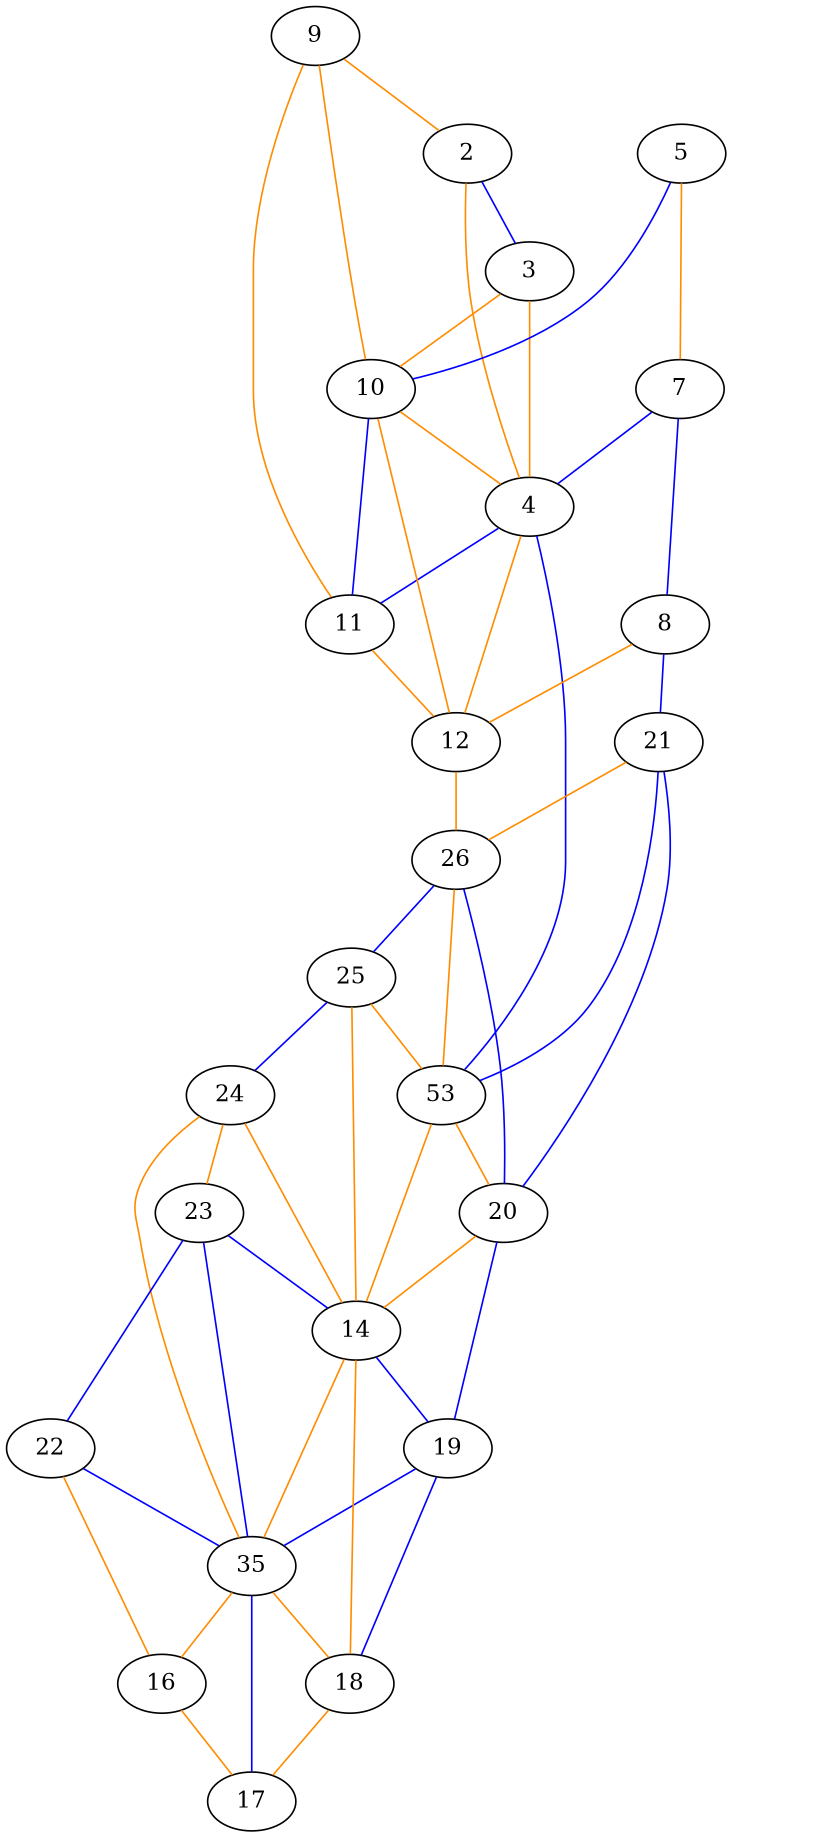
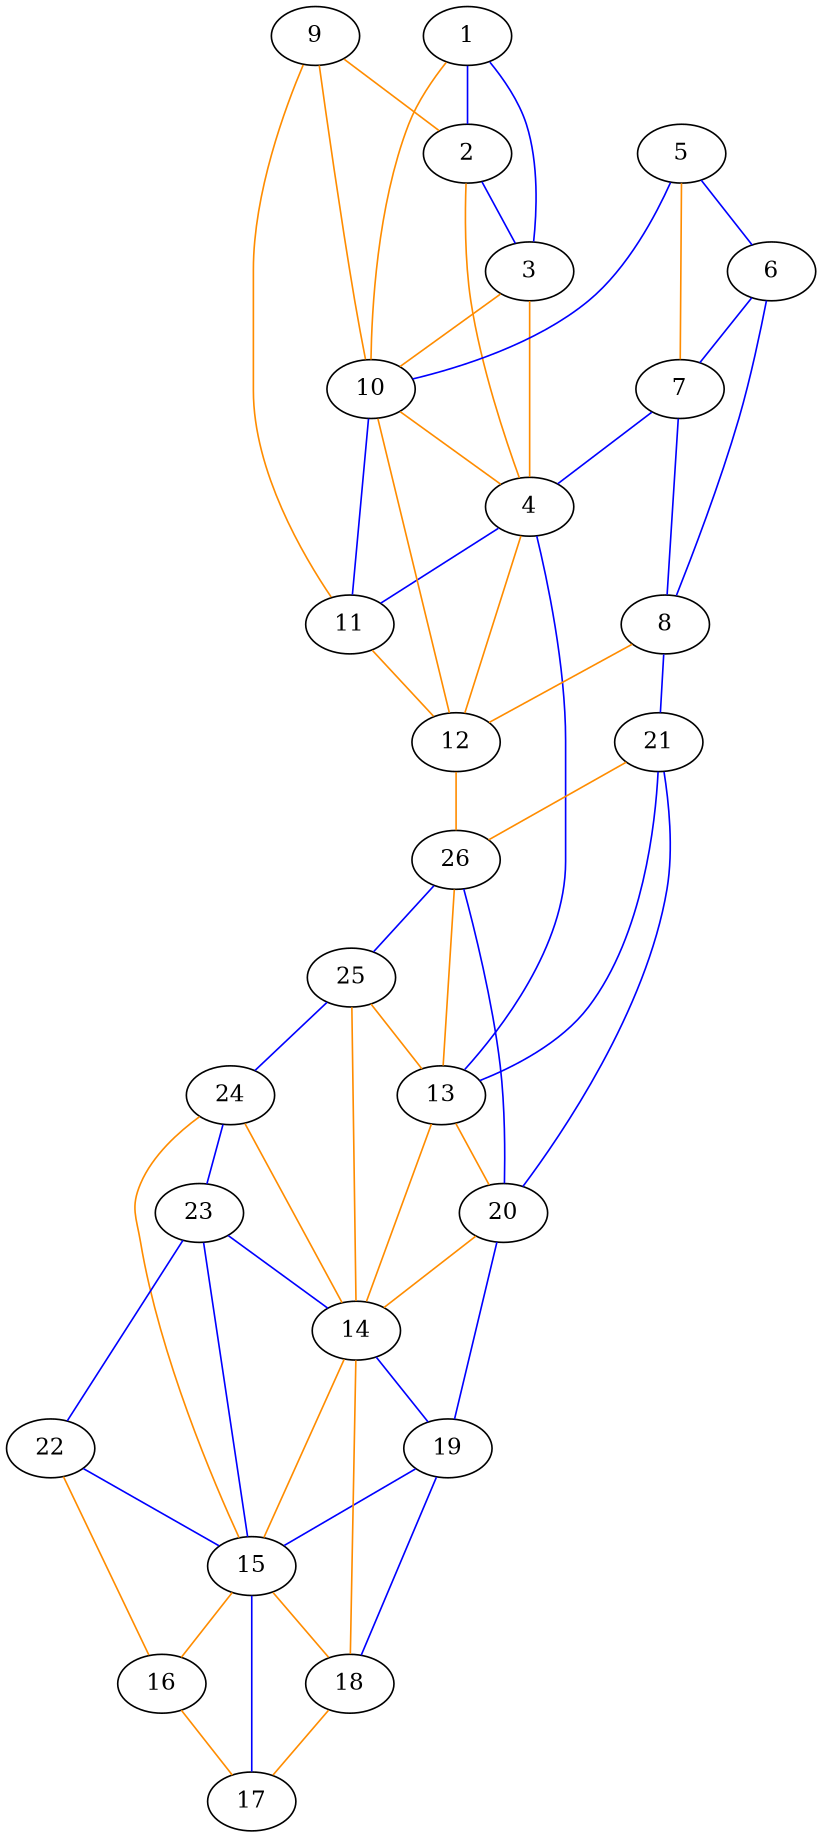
none -> (468, 36)
none -> (772, 271)
(441, 1095) -> (441, 1095)
(215, 1154) -> (215, 1154)
(252, 1566) -> (252, 1566)
